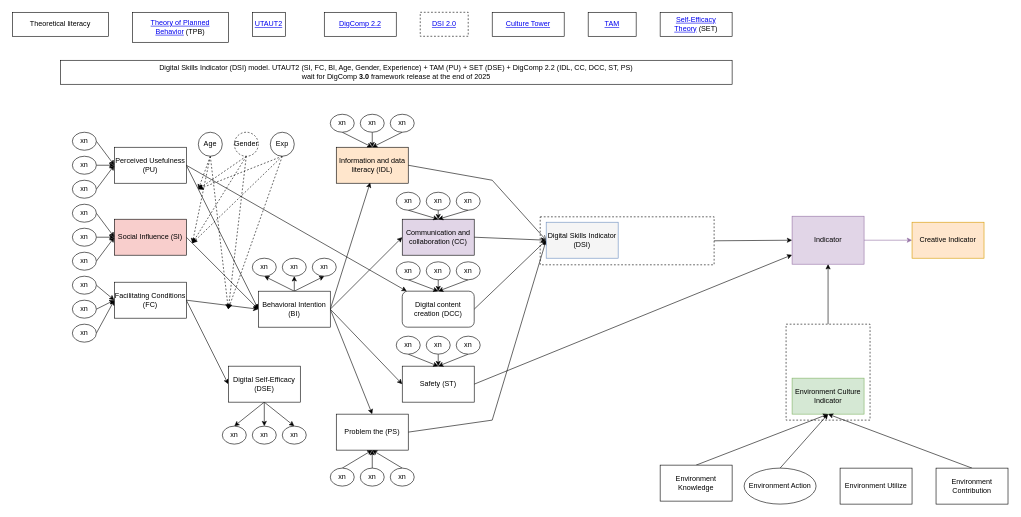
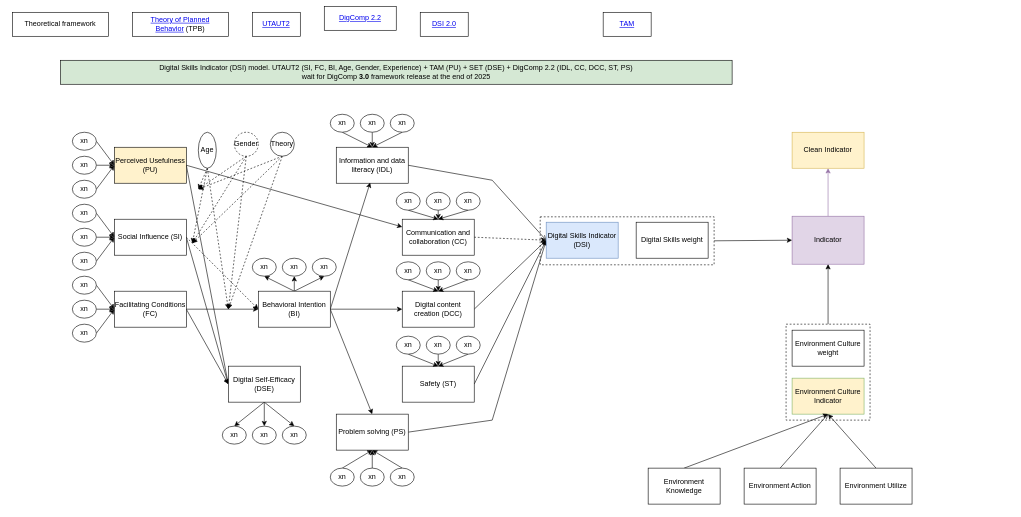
(60, 24) -> (60, 24)
(269, 24) -> (276, 24)
(360, 24) -> (360, 18)
(444, 24) -> (444, 24)
(528, 24) -> none
(612, 24) -> (627, 24)
(696, 24) -> none
(180, 27) -> (180, 24)
(396, 72) -> (396, 72)
(210, 144) -> (207, 150)
(282, 144) -> (282, 144)
none -> (828, 150)
(150, 165) -> (150, 165)
(372, 165) -> (372, 165)
none -> (828, 173)
(310, 236) -> (213, 305)
(150, 237) -> (150, 237)
(438, 237) -> (438, 237)
(507, 239) -> (507, 239)
(582, 240) -> (582, 240)
none -> (672, 240)
(906, 240) -> none
(948, 240) -> none
(205, 256) -> (205, 256)
(371, 269) -> none
(239, 270) -> (304, 199)
(150, 300) -> (150, 309)
none -> (205, 304)
none -> (396, 309)
(438, 309) -> (438, 309)
(631, 321) -> (508, 316)
(355, 335) -> none
none -> (828, 348)
(828, 396) -> (828, 396)
(824, 419) -> (825, 418)
(372, 432) -> (372, 432)
(903, 442) -> none
none -> (854, 443)
(696, 483) -> (684, 486)
(780, 486) -> (780, 486)
(972, 486) -> none
